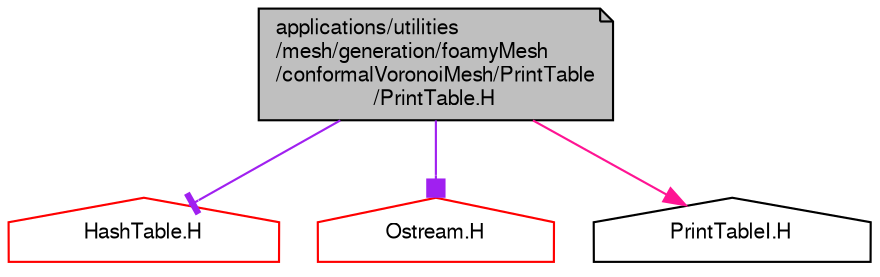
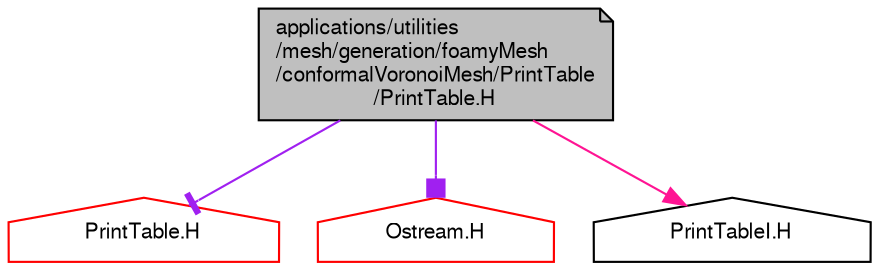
(144, 233) -> (144, 233)
